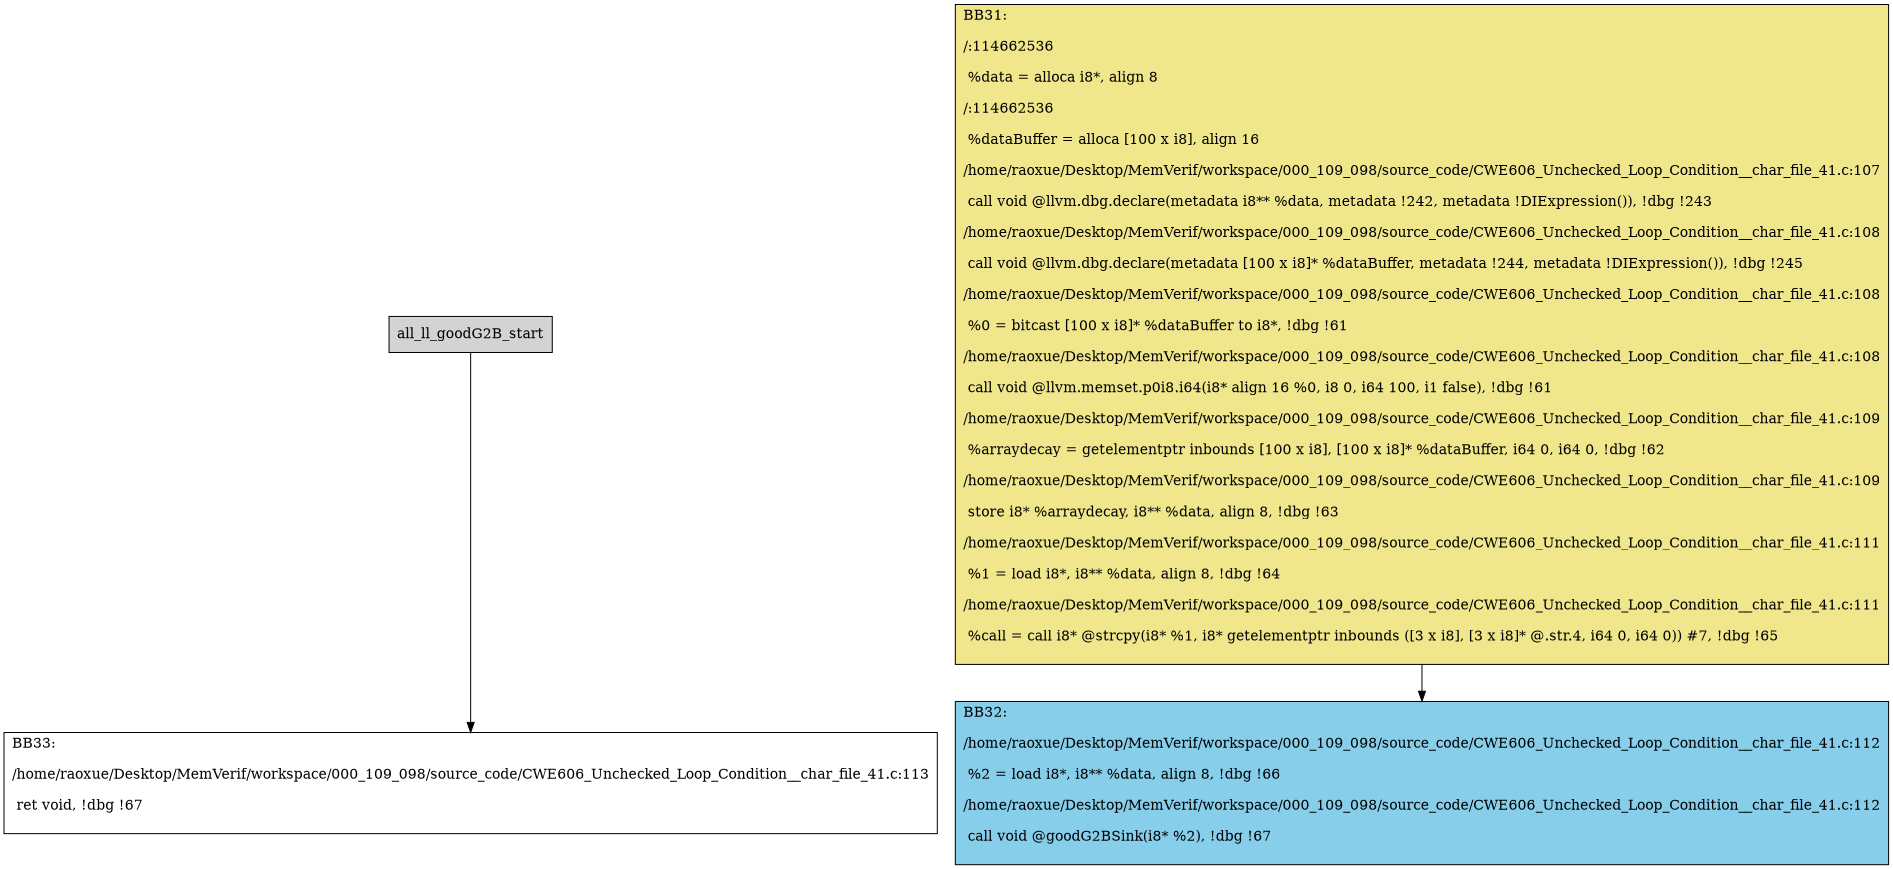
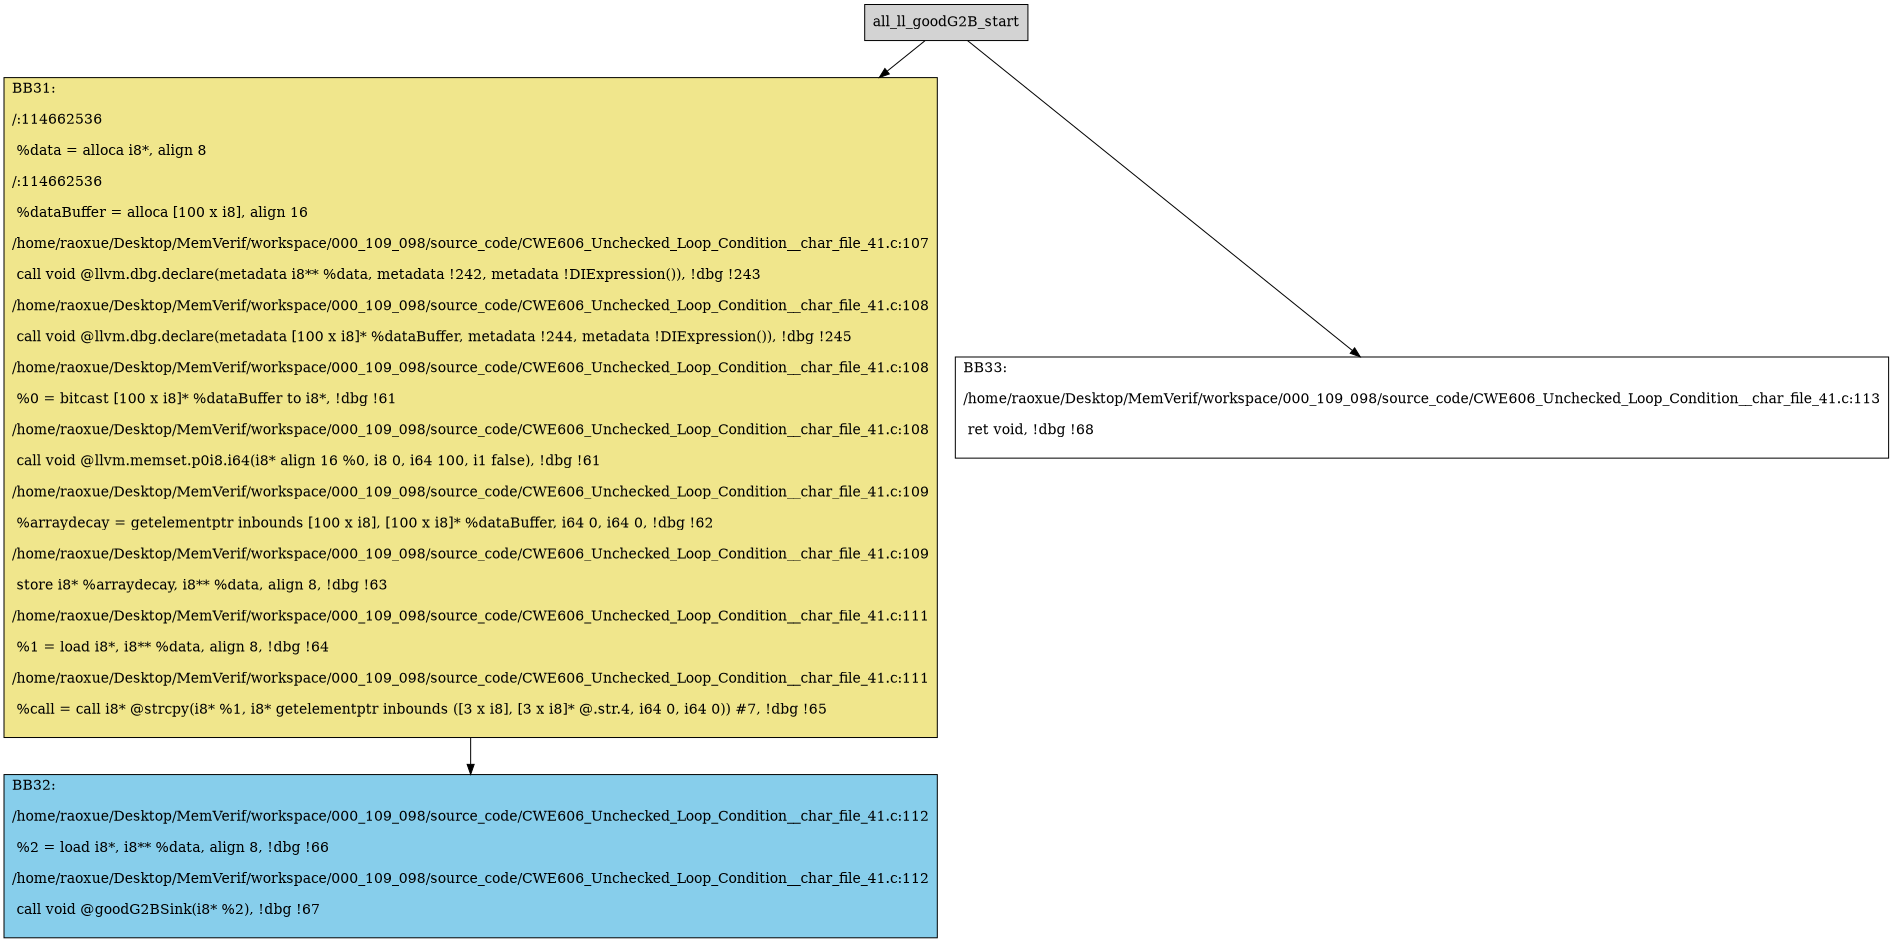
none -> (906, 56)
(78, 806) -> (1029, 430)
